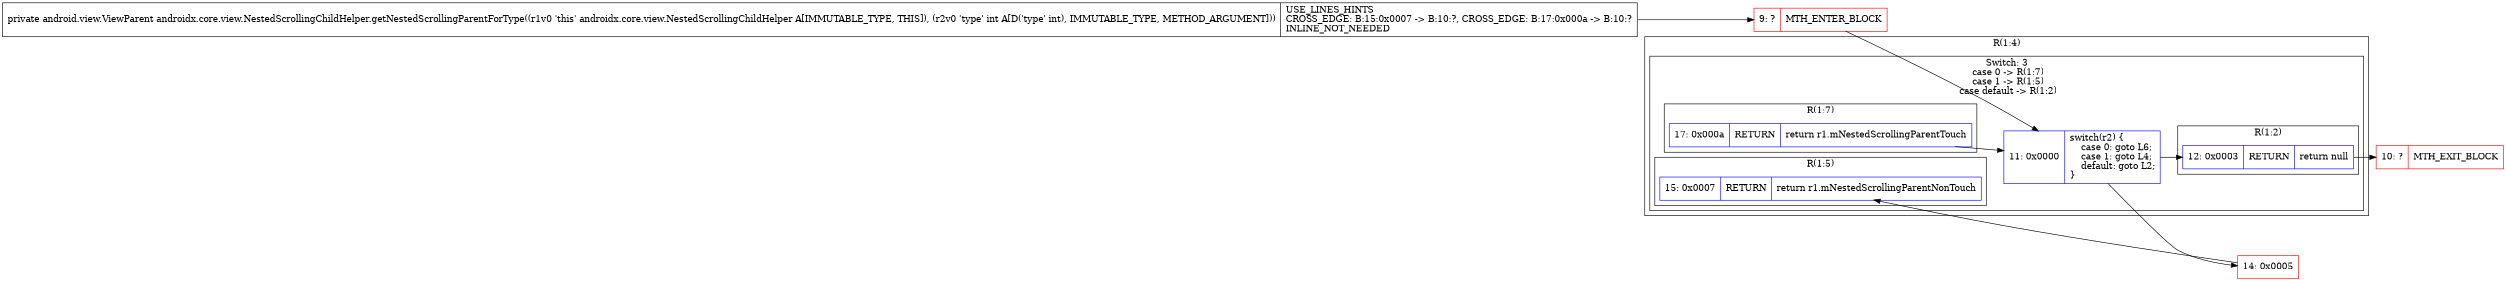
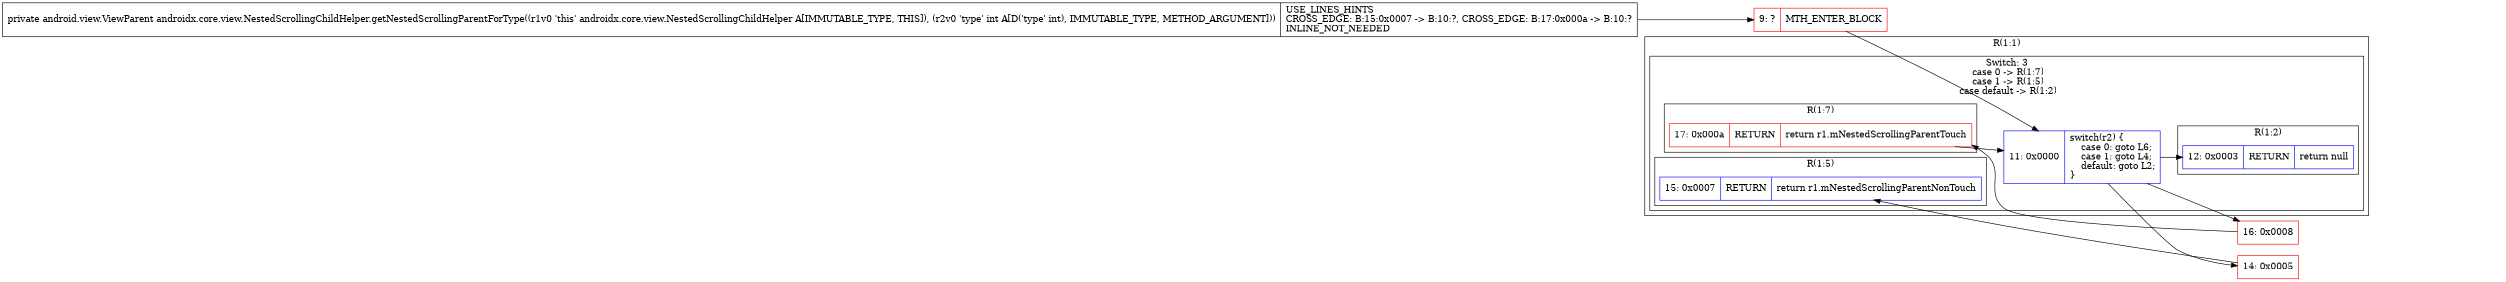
(2007, 44) -> (2007, 44)
(1821, 135) -> (1821, 135)
(2440, 157) -> none
none -> (2268, 233)
